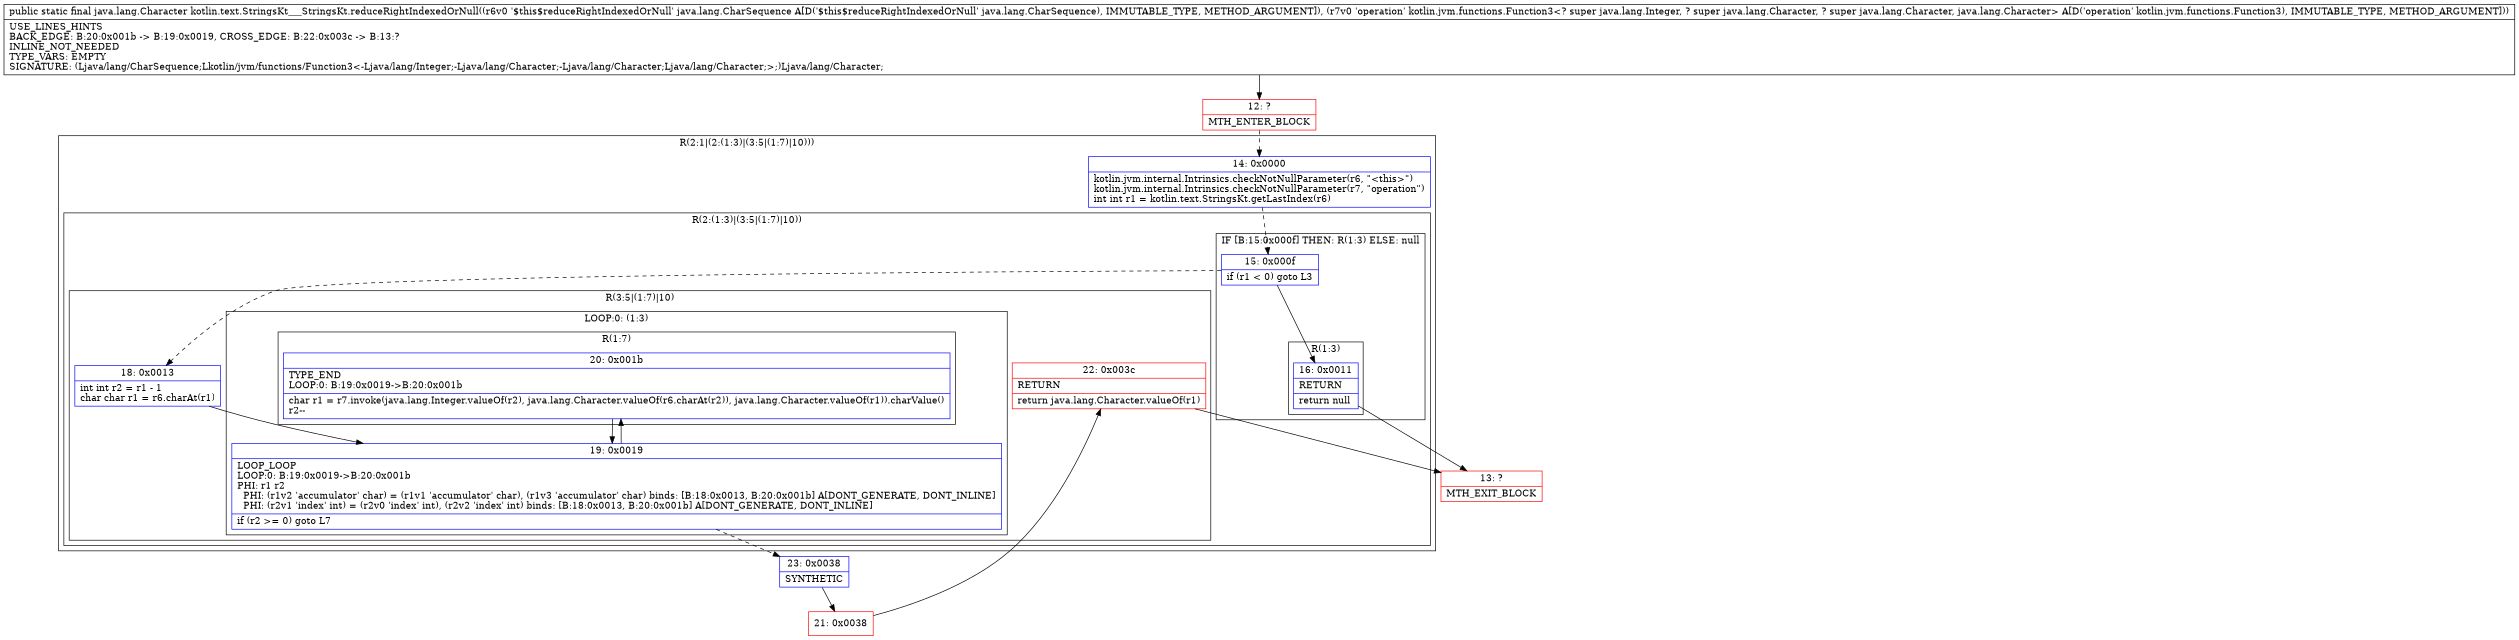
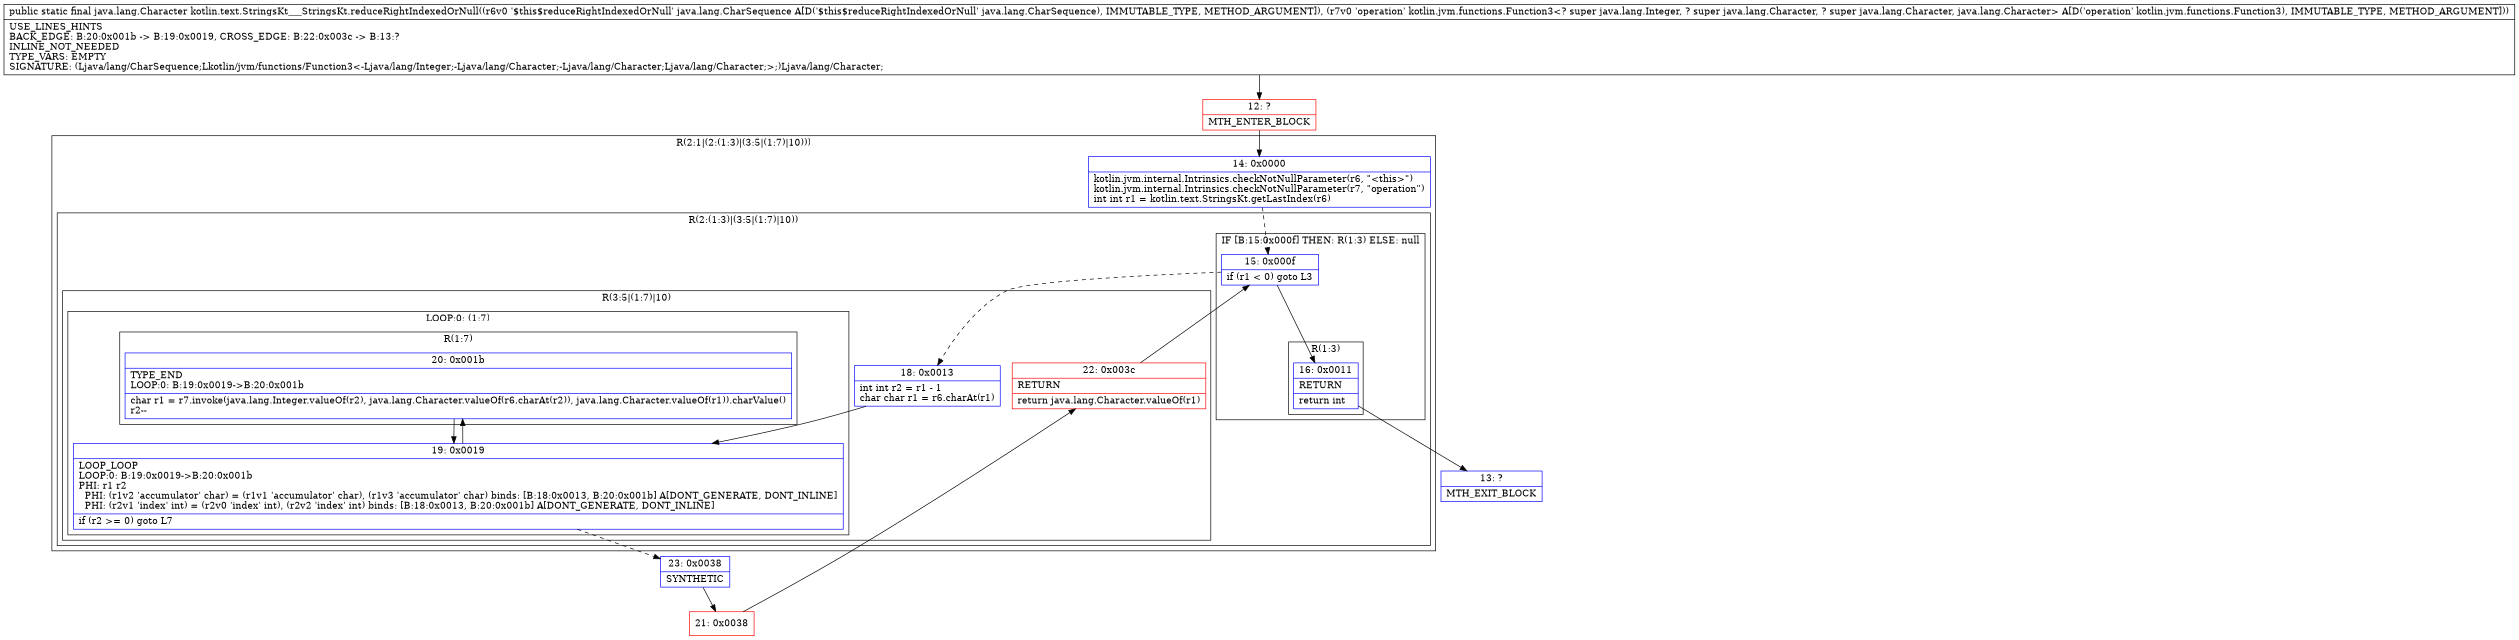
(1259, 140) -> (1259, 140)
(617, 319) -> (458, 319)
(1325, 401) -> (1322, 401)
(1315, 440) -> (1192, 326)
(1492, 486) -> (1492, 486)
